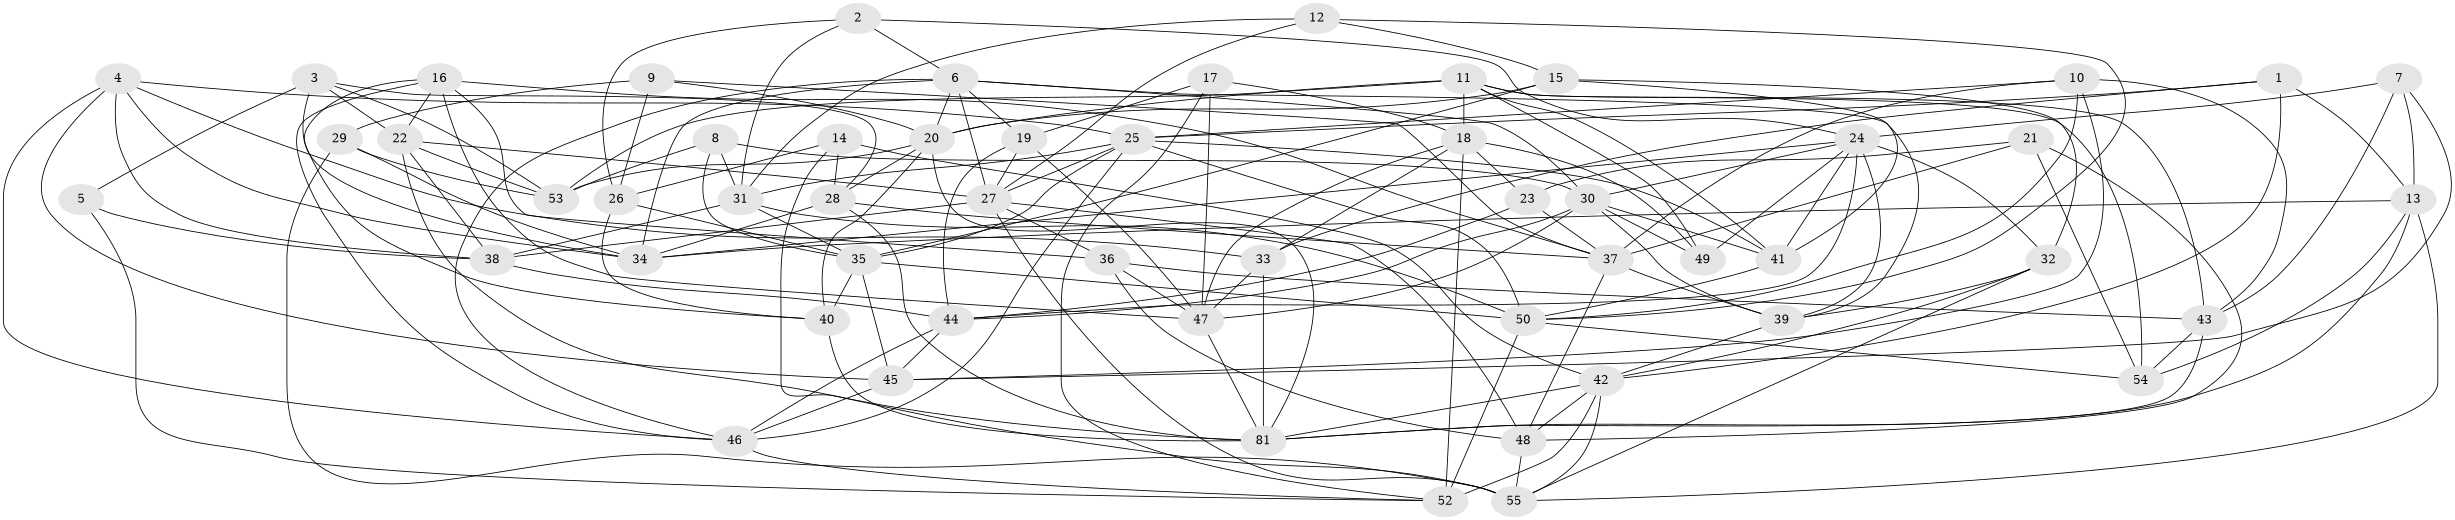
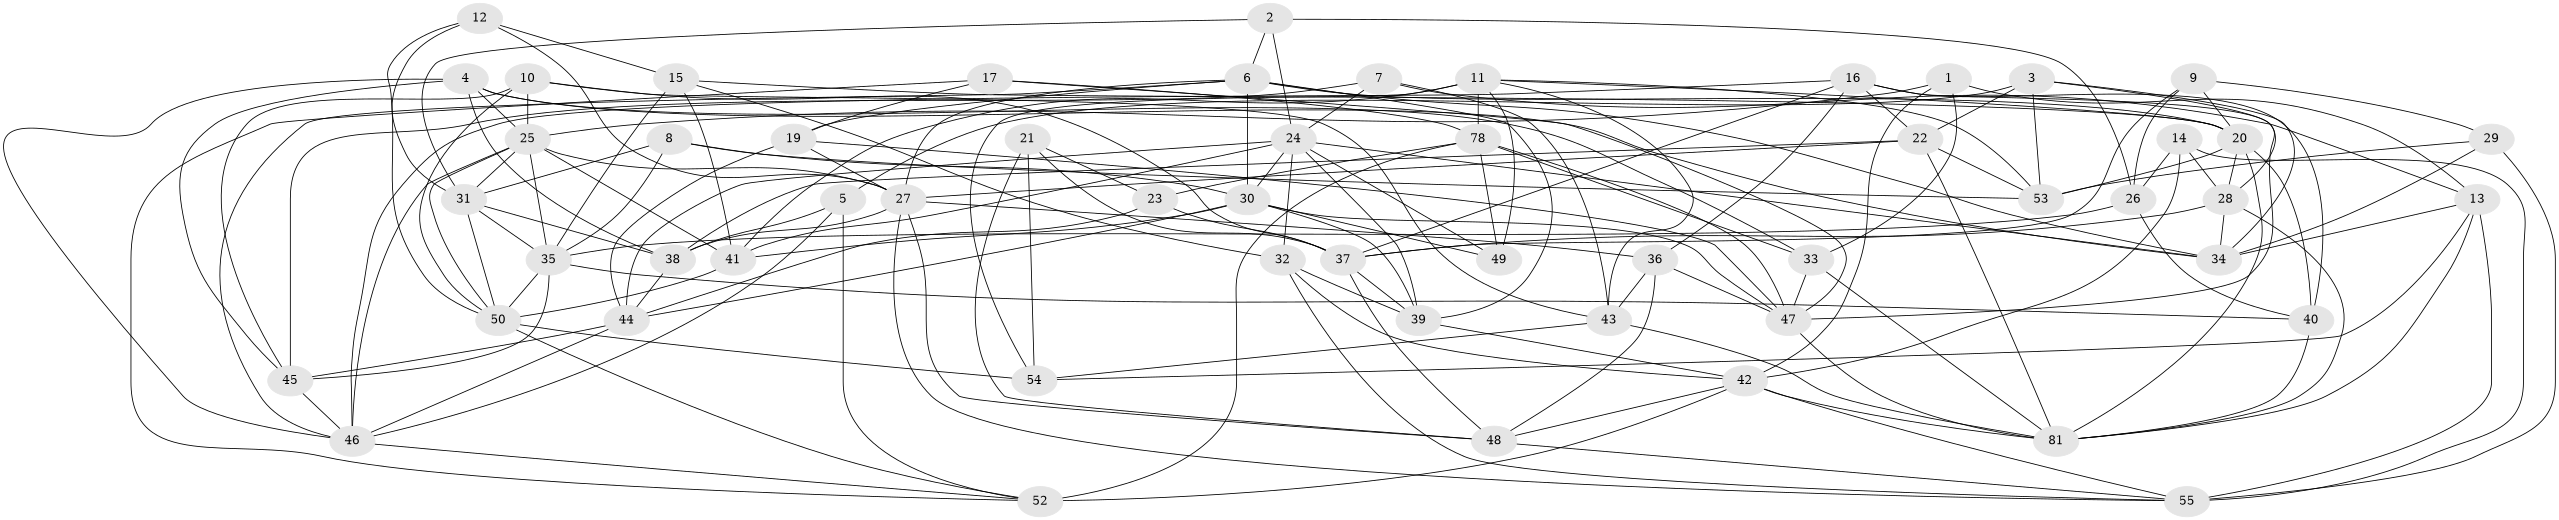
(1464, 139) -> (1478, 139)
none -> (619, 356)
